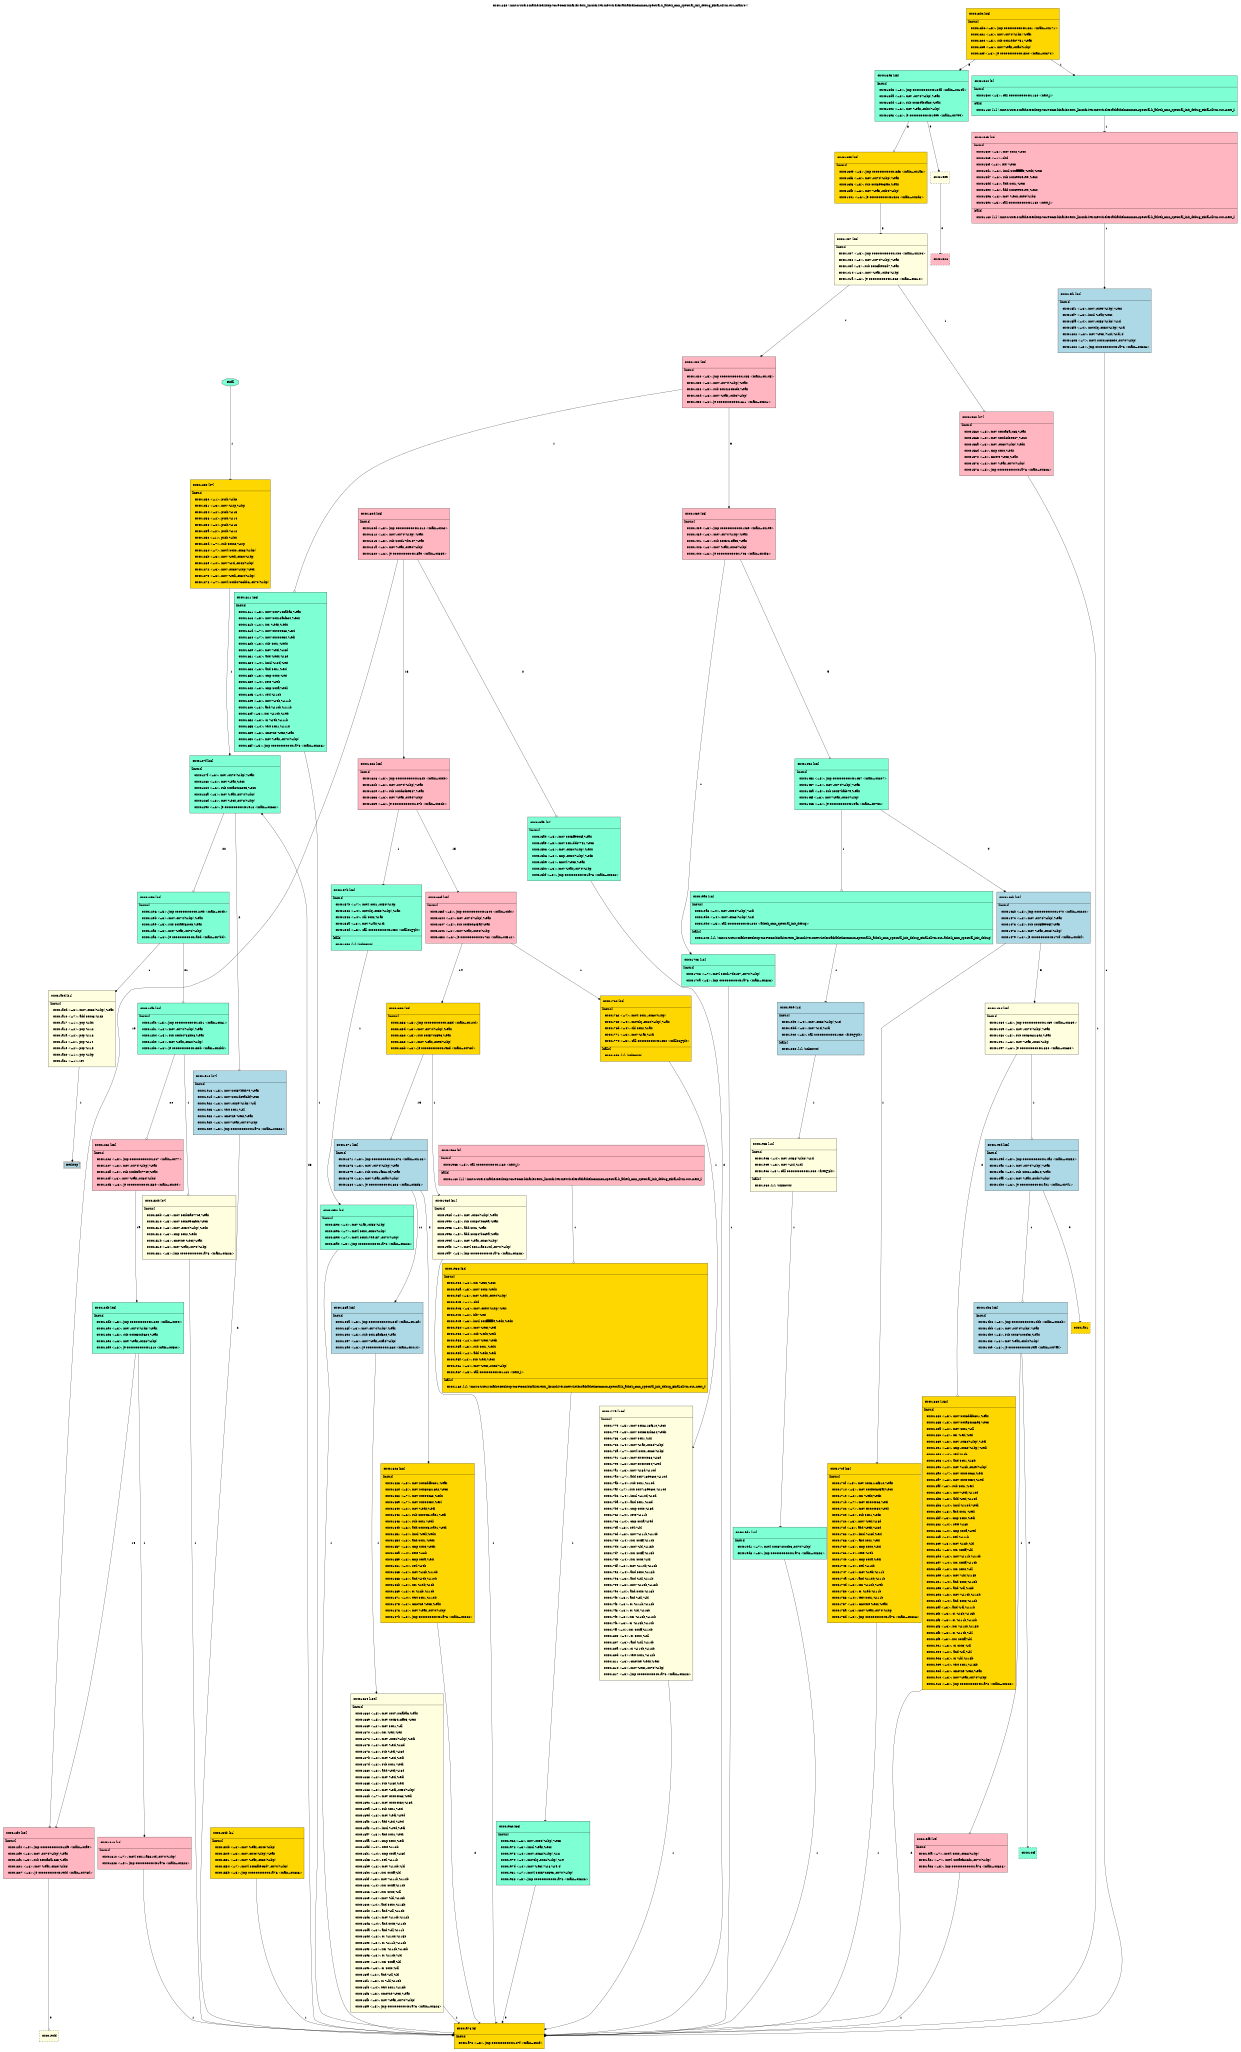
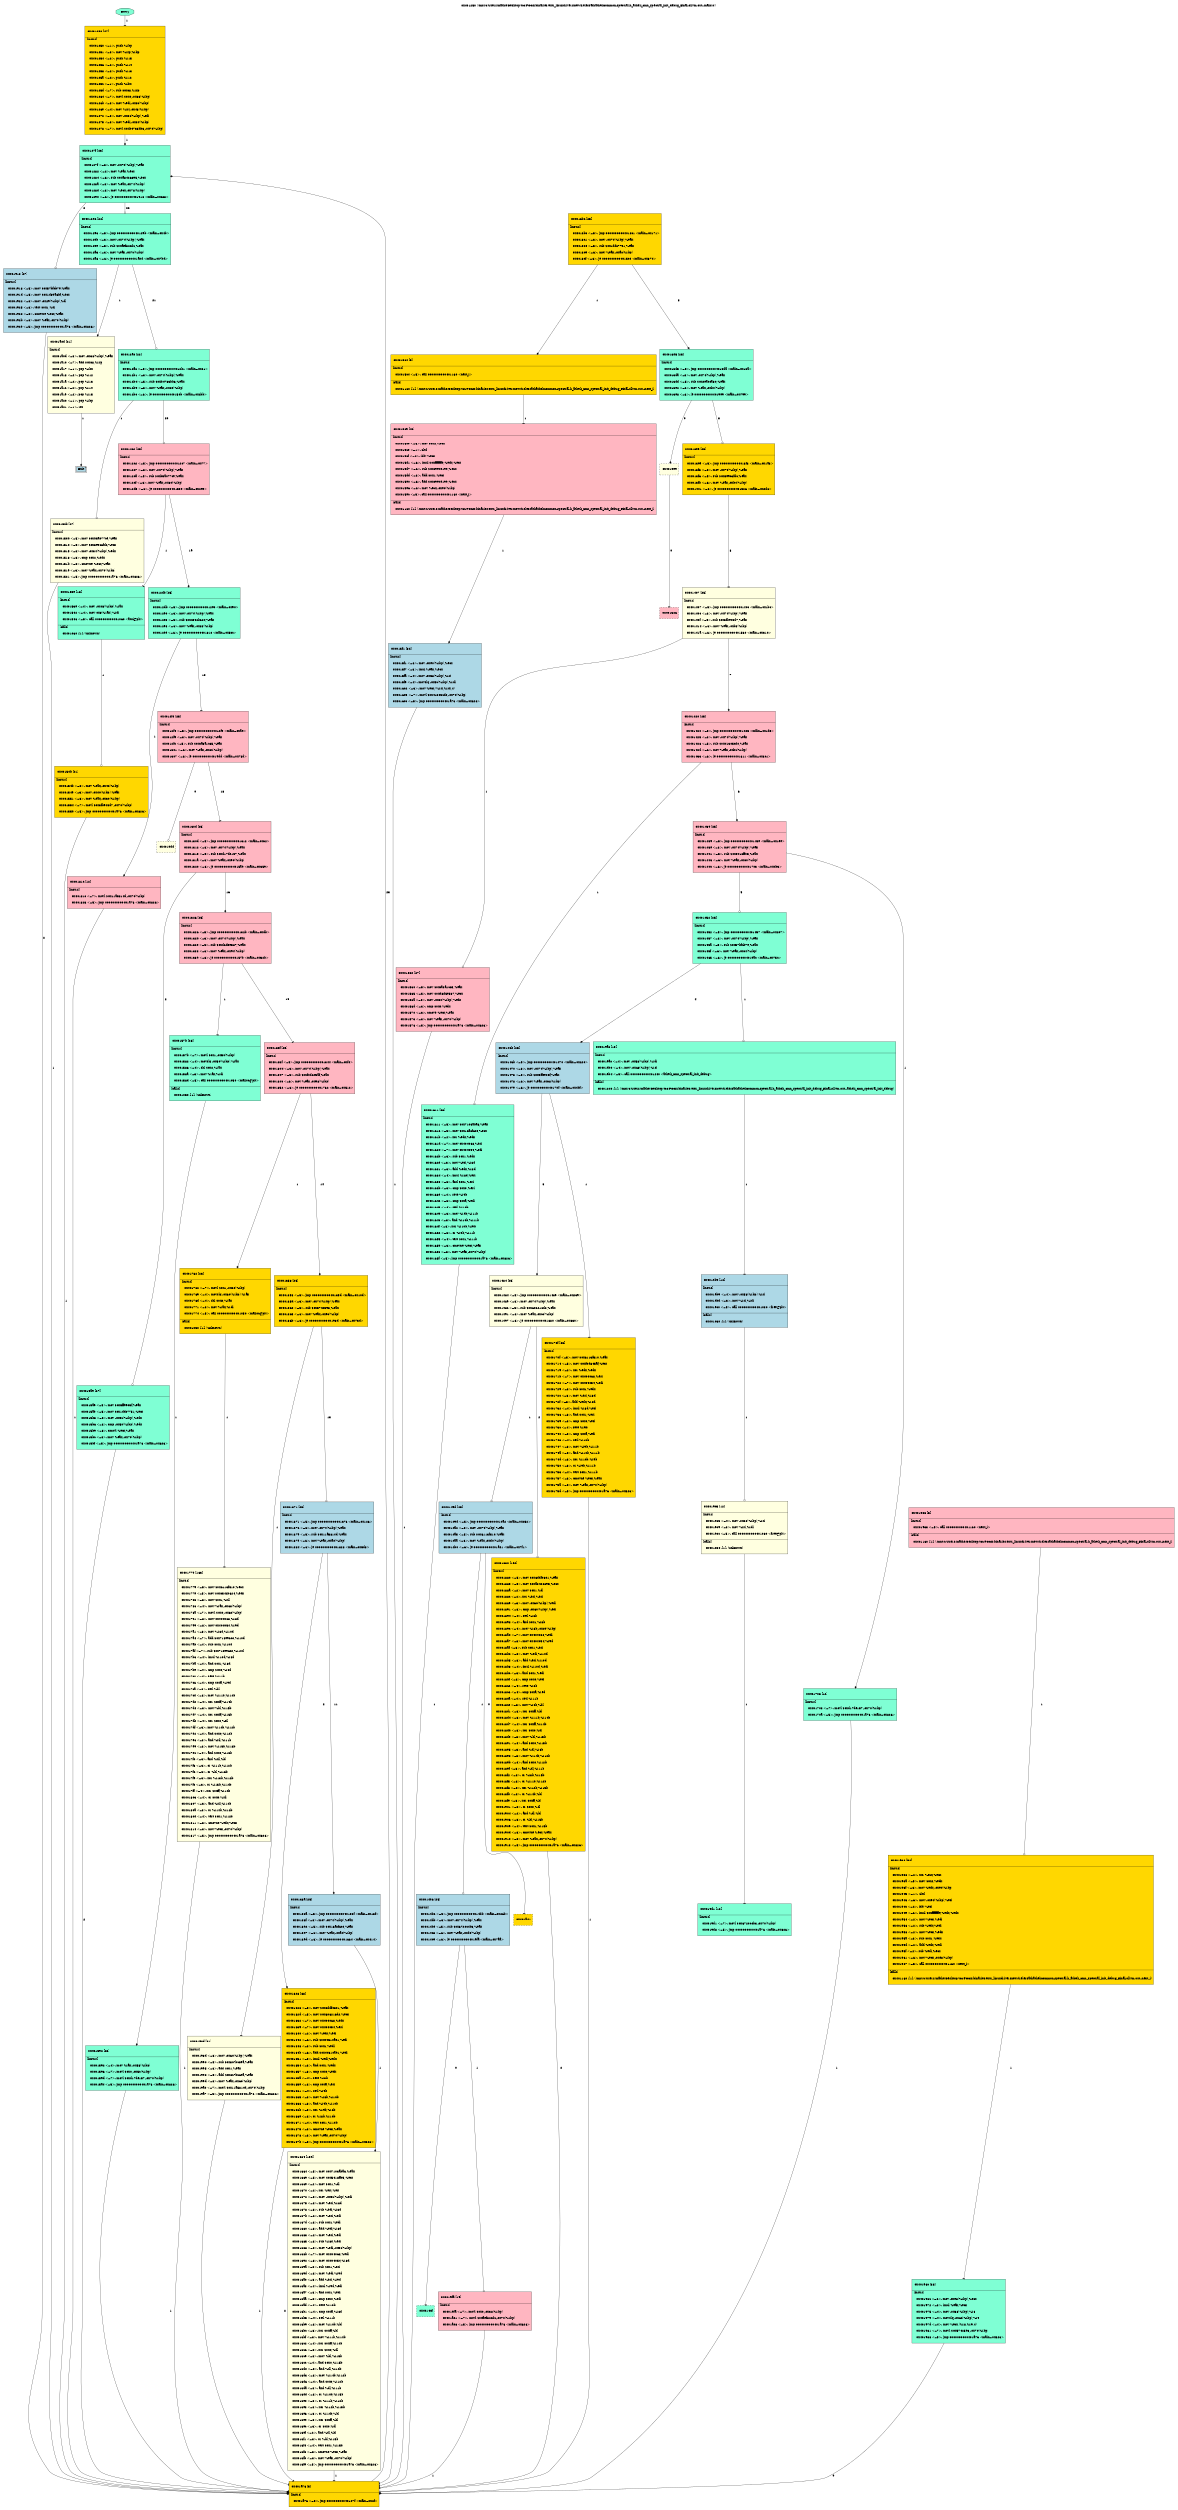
(1105, 96) -> (524, 375)
(230, 382) -> (125, 12)
none -> (101, 613)
(92, 1130) -> (214, 791)
(72, 1165) -> (81, 469)
(802, 1891) -> none
